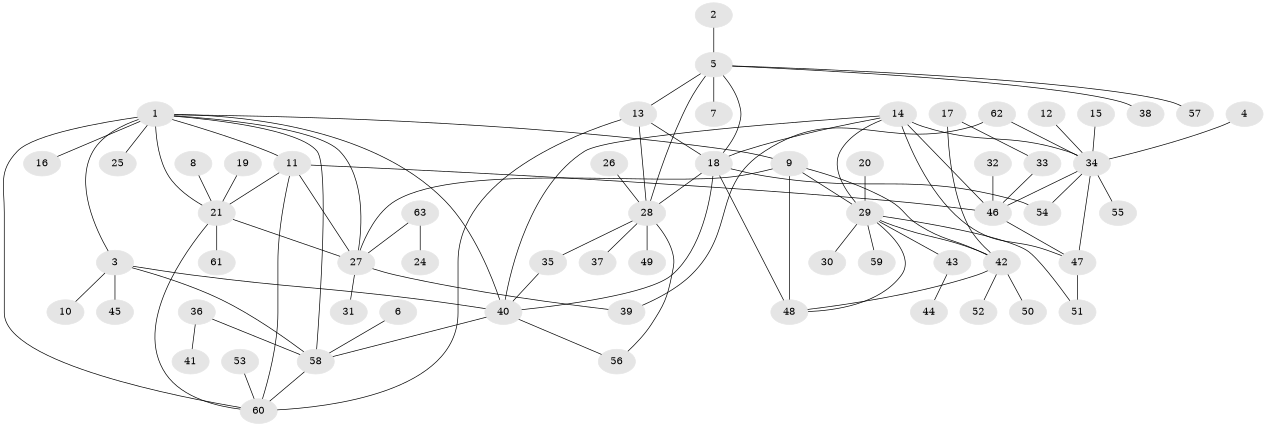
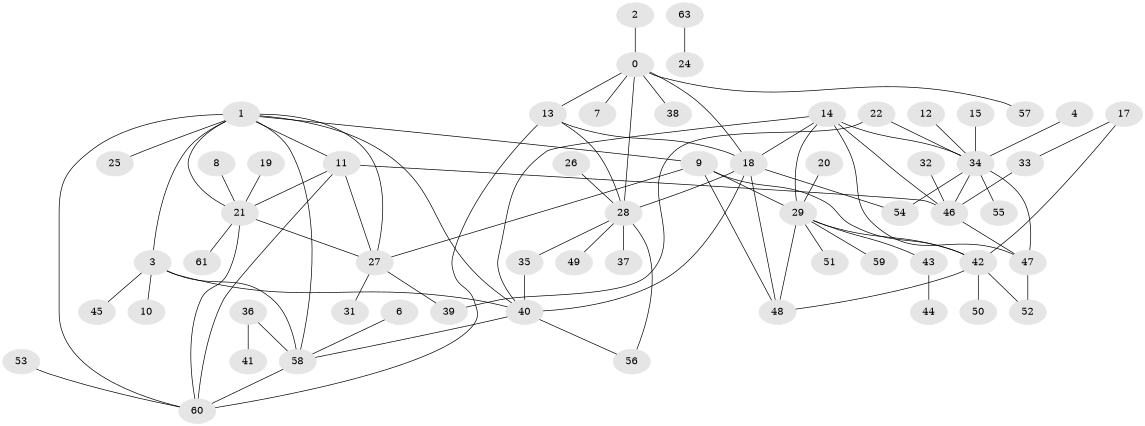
(714, 65) -> (635, 65)
(997, 114) -> (877, 114)
(42, 164) -> none
(388, 238) -> none
(827, 263) -> none
(1077, 287) -> (1028, 287)
